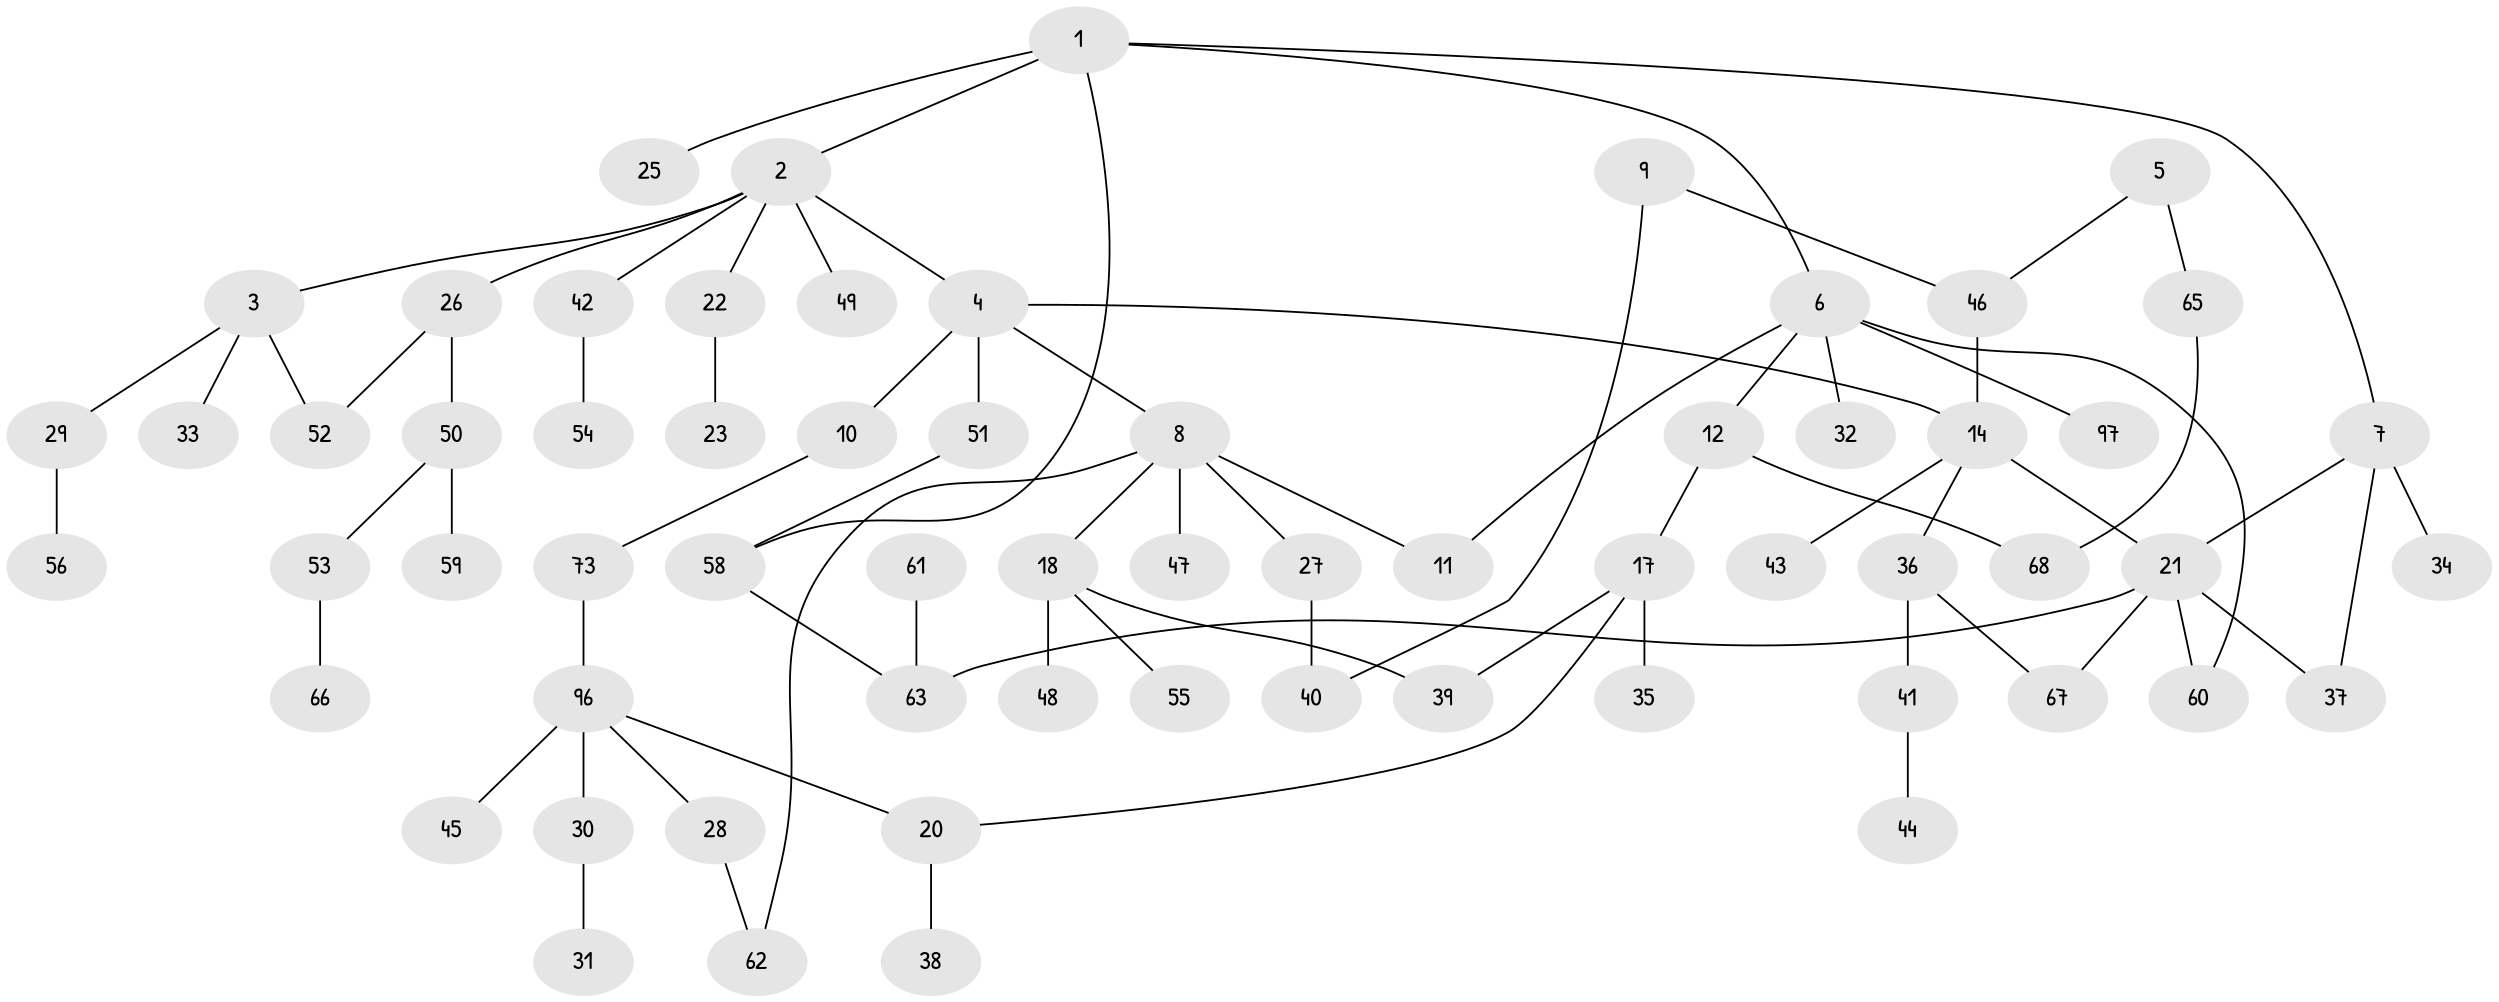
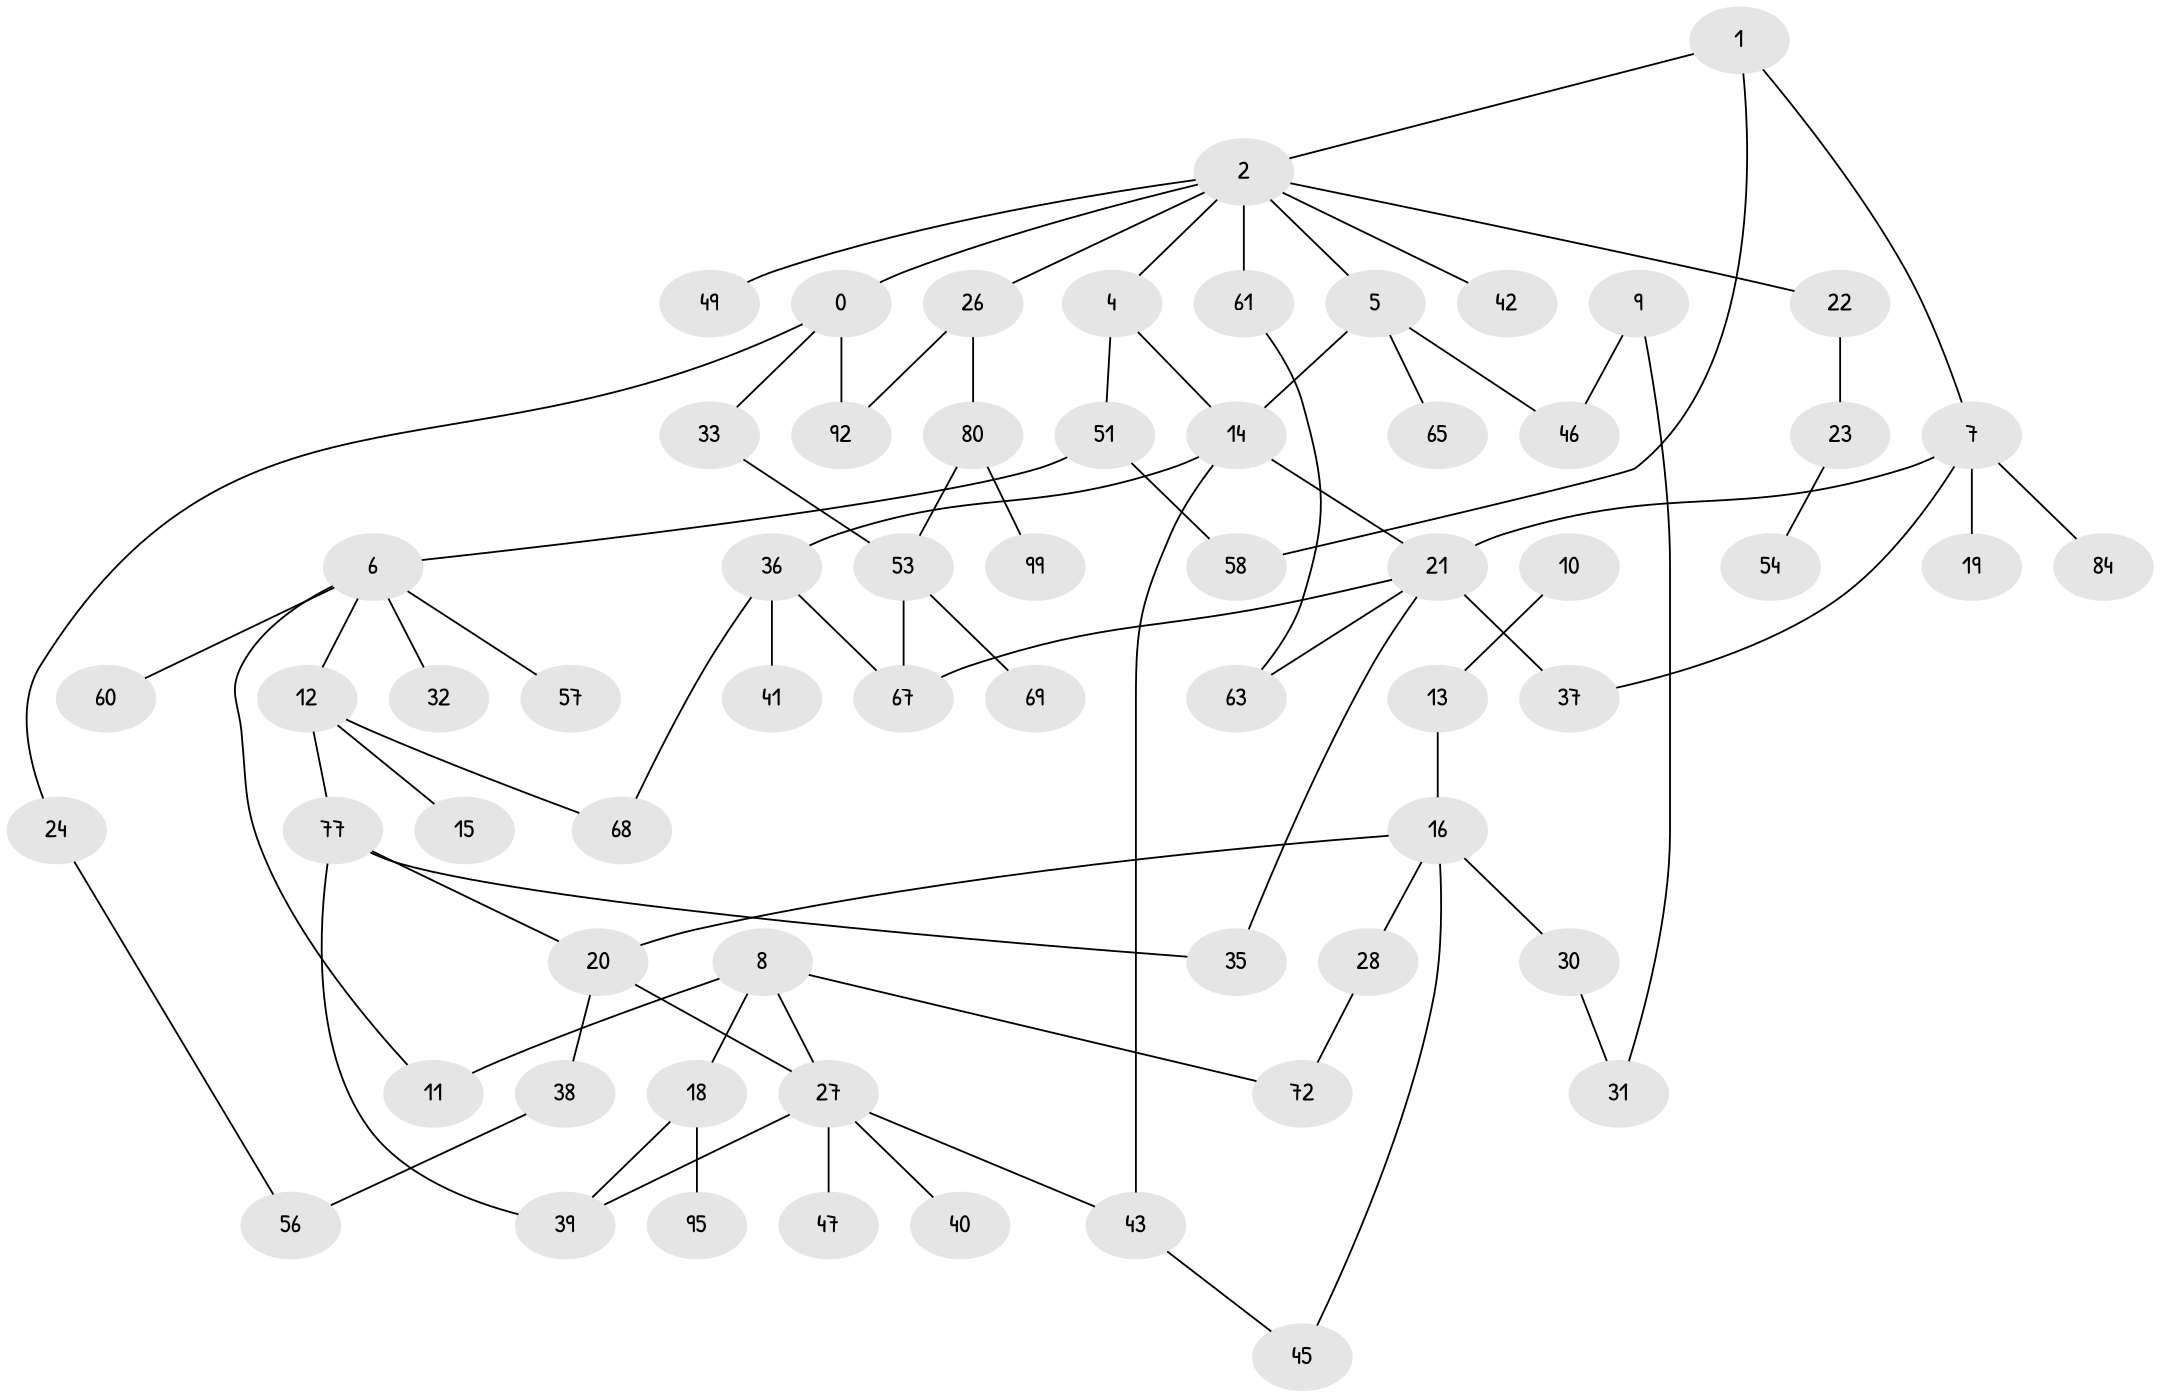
(1506, 82) -> (747, 520)
(649, 172) -> none
none -> (1244, 238)
none -> (1309, 238)
(254, 304) -> (841, 304)
(913, 369) -> none
(584, 370) -> (1803, 505)
(1079, 370) -> none
(1977, 386) -> (1306, 370)
(57, 435) -> (57, 830)
(320, 435) -> (841, 435)
(452, 435) -> (973, 435)
(2109, 435) -> (571, 699)
(2177, 464) -> (689, 695)
(1574, 496) -> (1670, 700)
none -> (803, 499)
(1180, 501) -> (829, 1160)
(452, 567) -> (1035, 567)
(584, 567) -> (1438, 699)
(1644, 567) -> (333, 830)
none -> (1972, 567)
(2442, 567) -> (2104, 567)
(816, 633) -> none
none -> (904, 633)
(2185, 633) -> (1324, 759)
(320, 699) -> (1035, 699)
(584, 699) -> (1438, 830)
(1048, 699) -> none
(1180, 699) -> (697, 1226)
none -> (465, 830)
(1908, 830) -> none
(757, 962) -> (1302, 1094)
none -> (713, 1028)
none -> (711, 1153)
none -> (429, 1160)
none -> (982, 1160)
none -> (1219, 1291)
